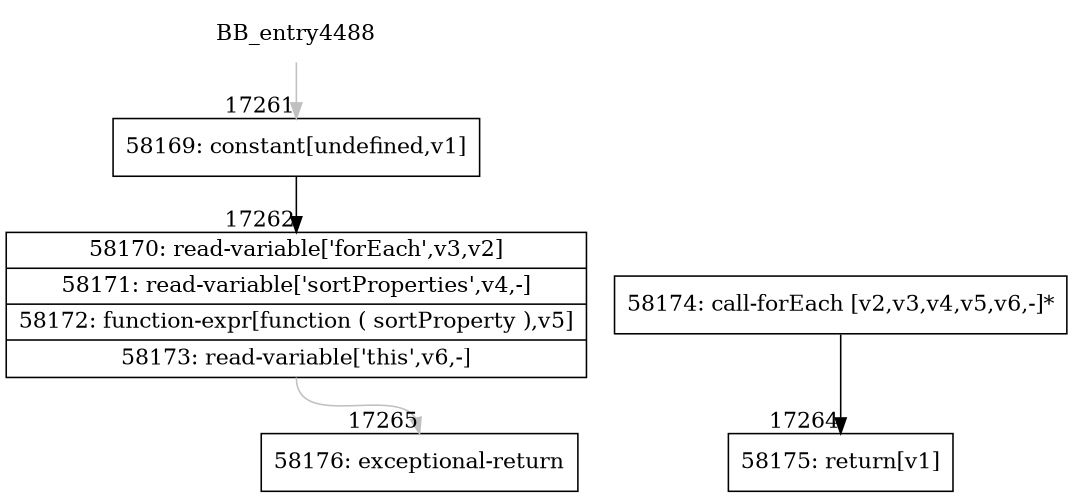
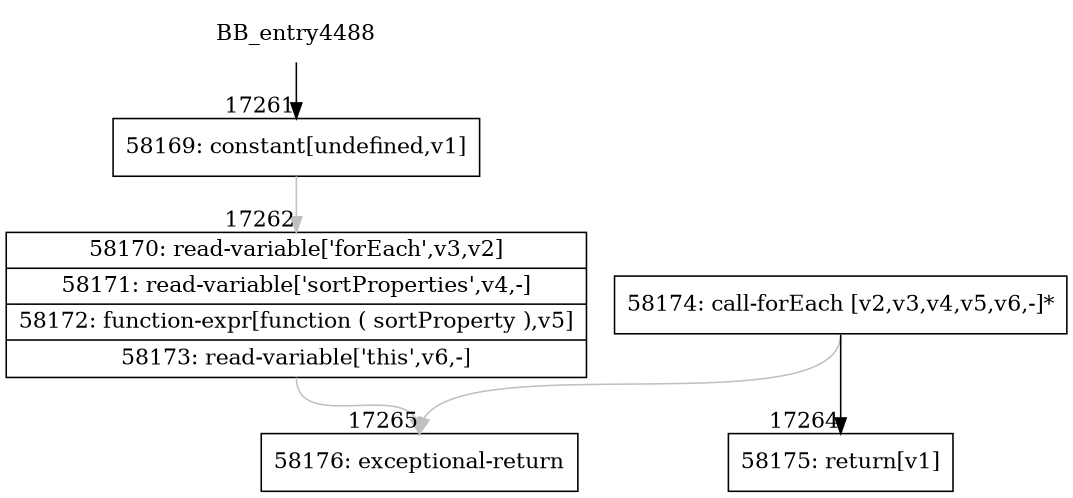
(296, 83) -> (296, 83)
(296, 196) -> (296, 196)
none -> (638, 384)
